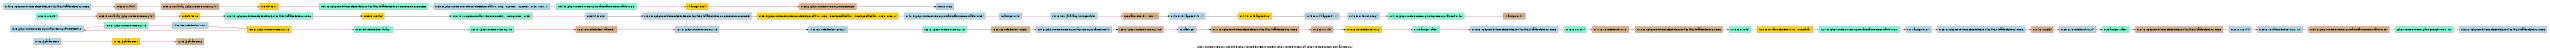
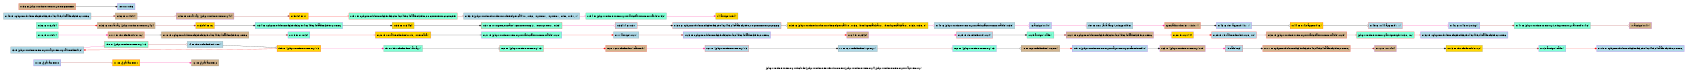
(753, 7) -> none
(1560, 30) -> none
(2240, 30) -> (1183, 35)
